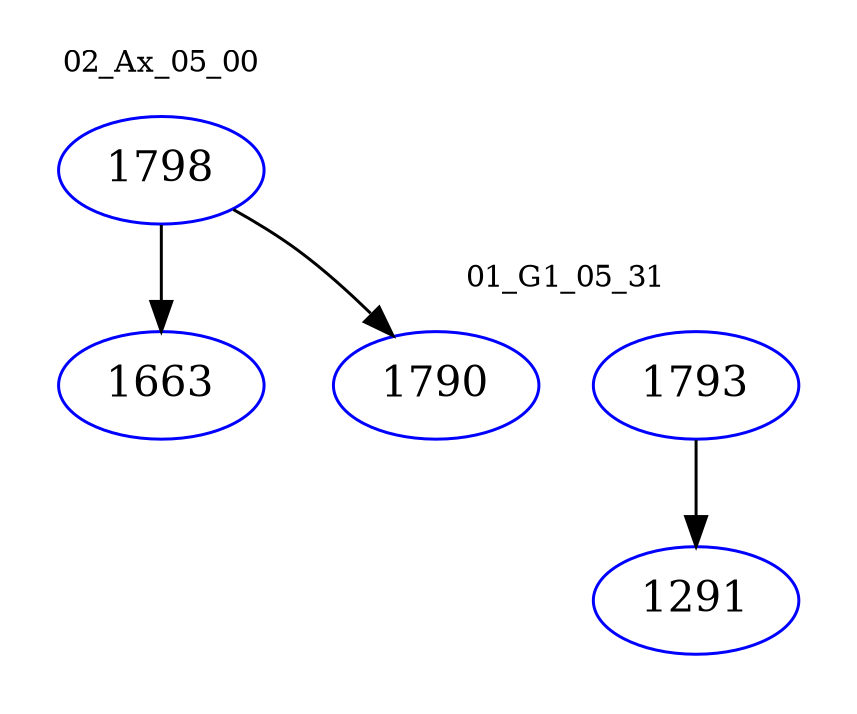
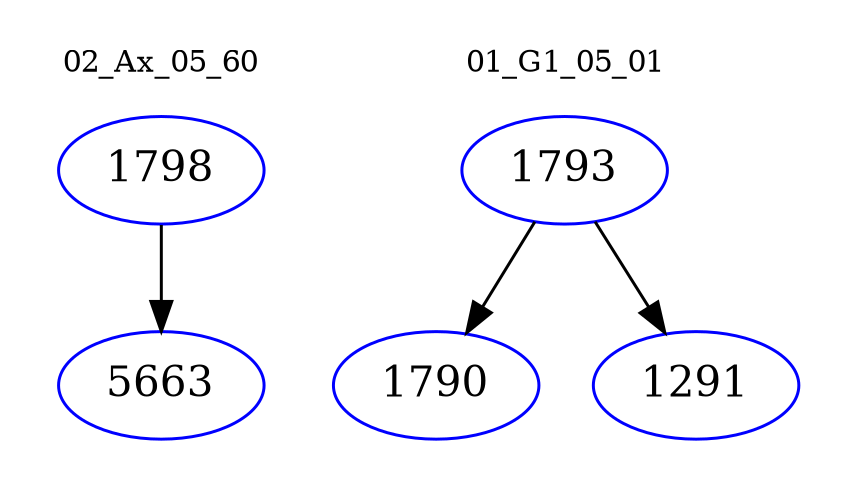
(161, 64) -> (161, 64)
(329, 275) -> (509, 264)
(566, 279) -> (566, 64)
(161, 385) -> (161, 385)
